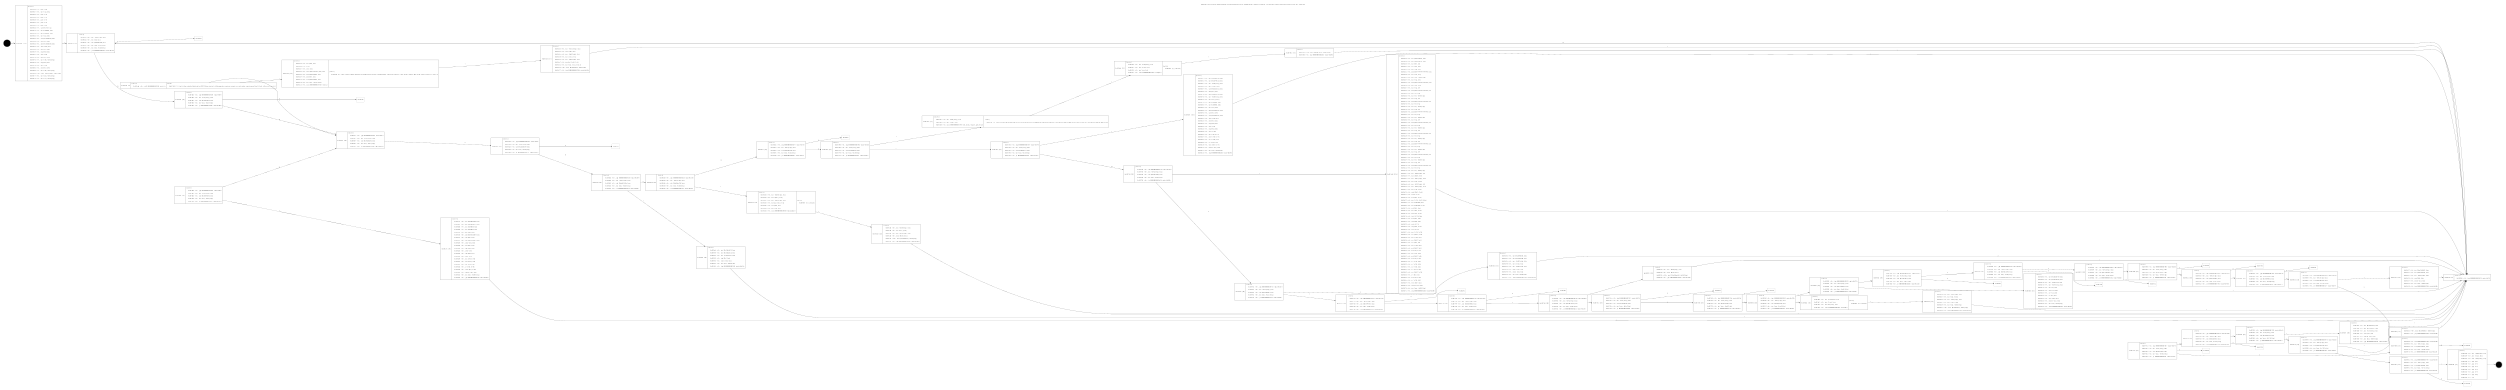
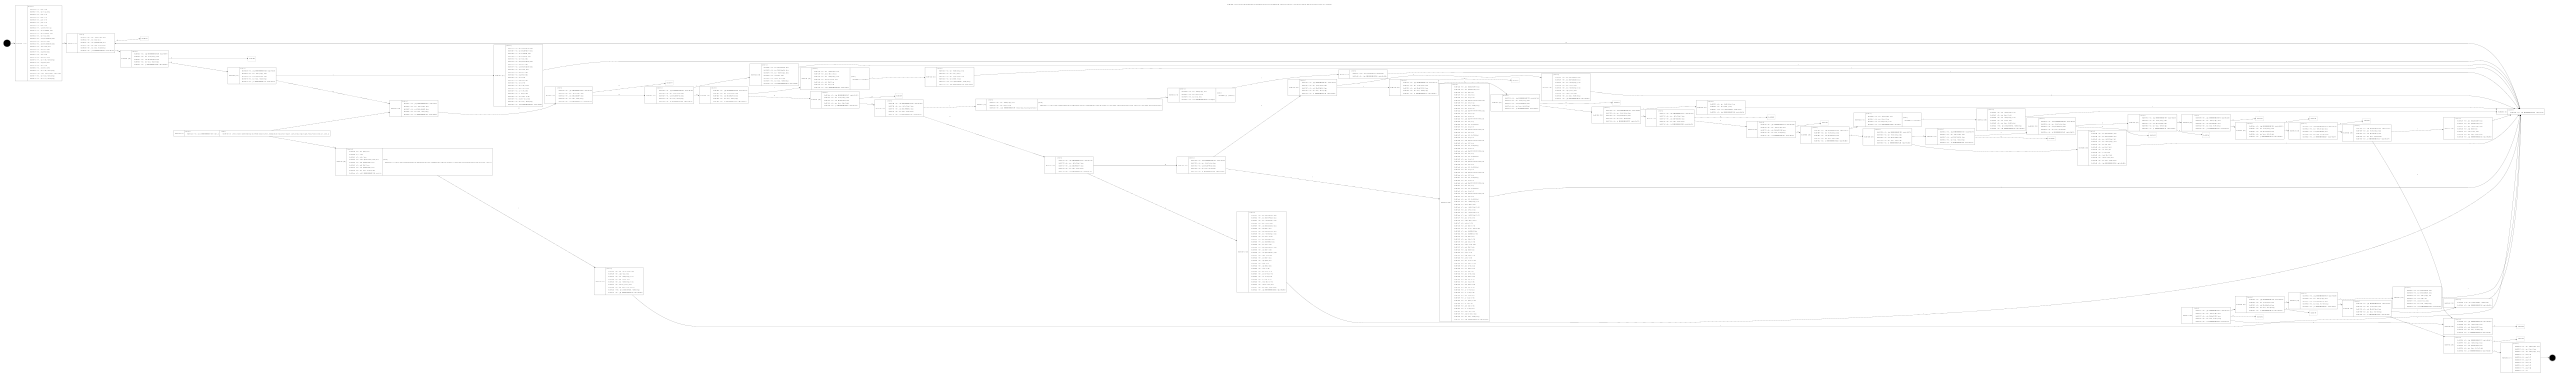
(279, 120) -> (198, 67)
